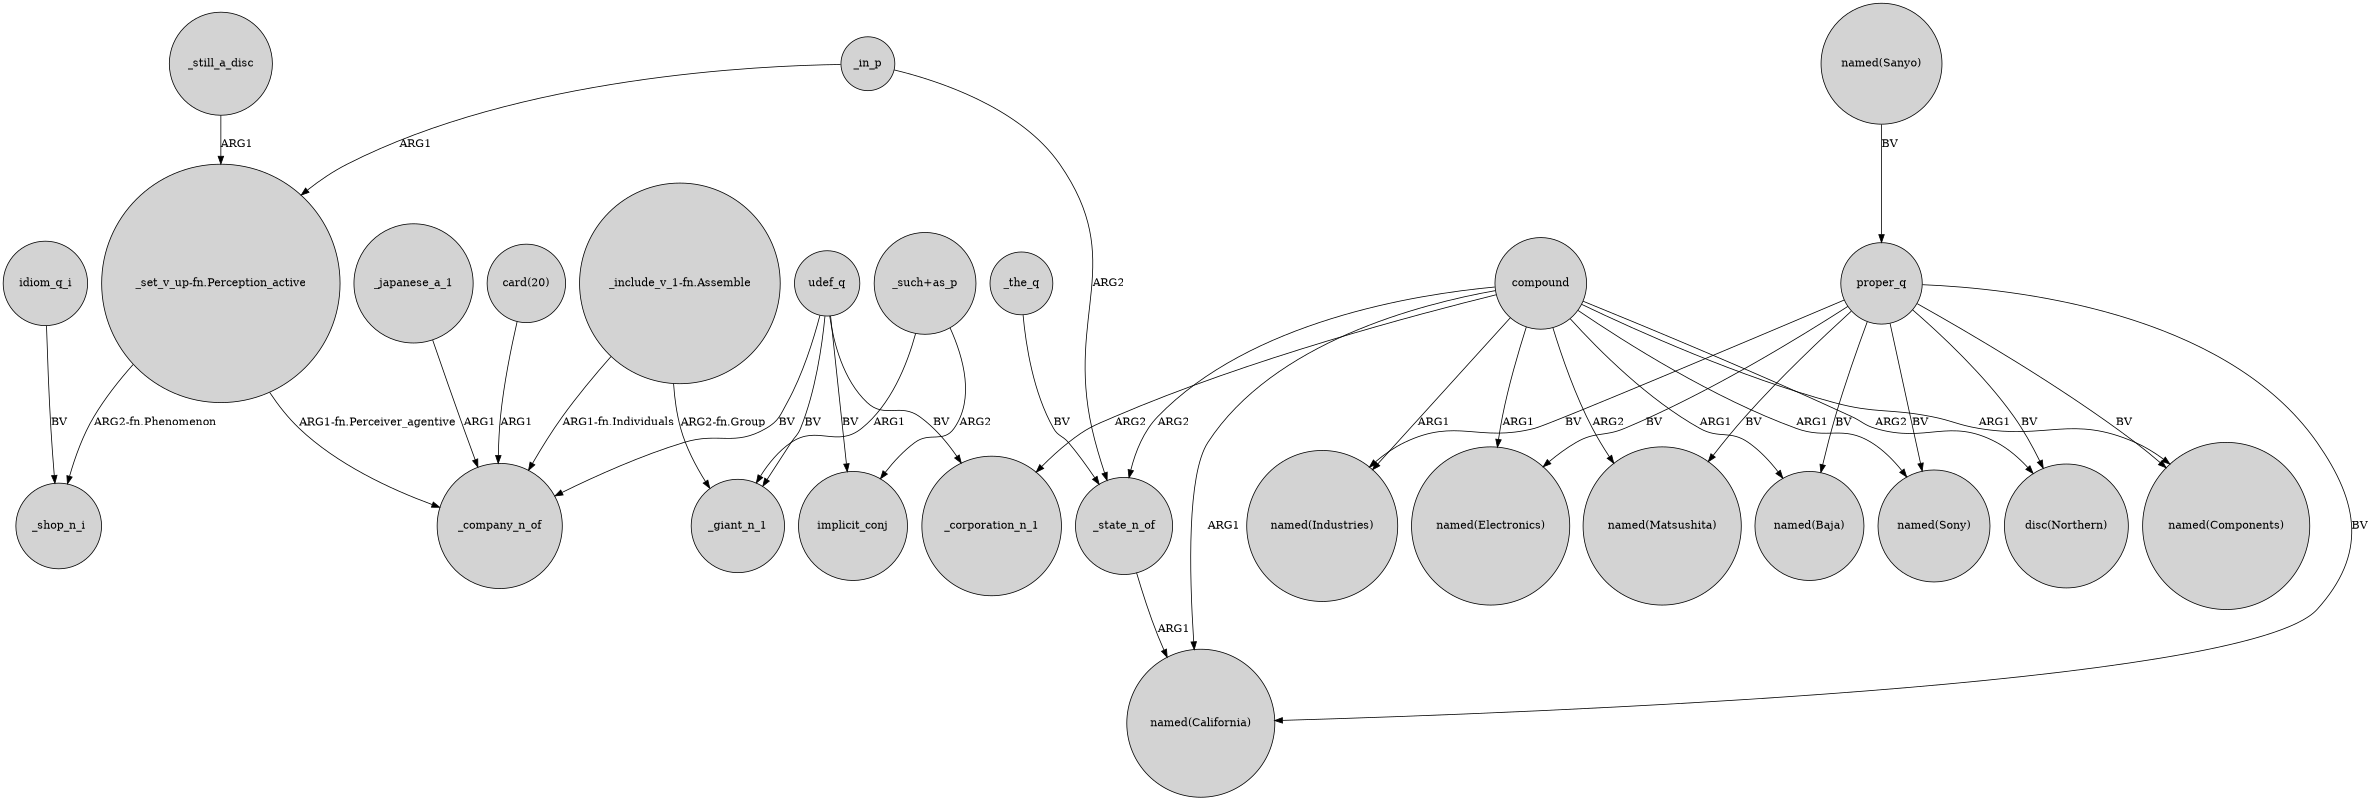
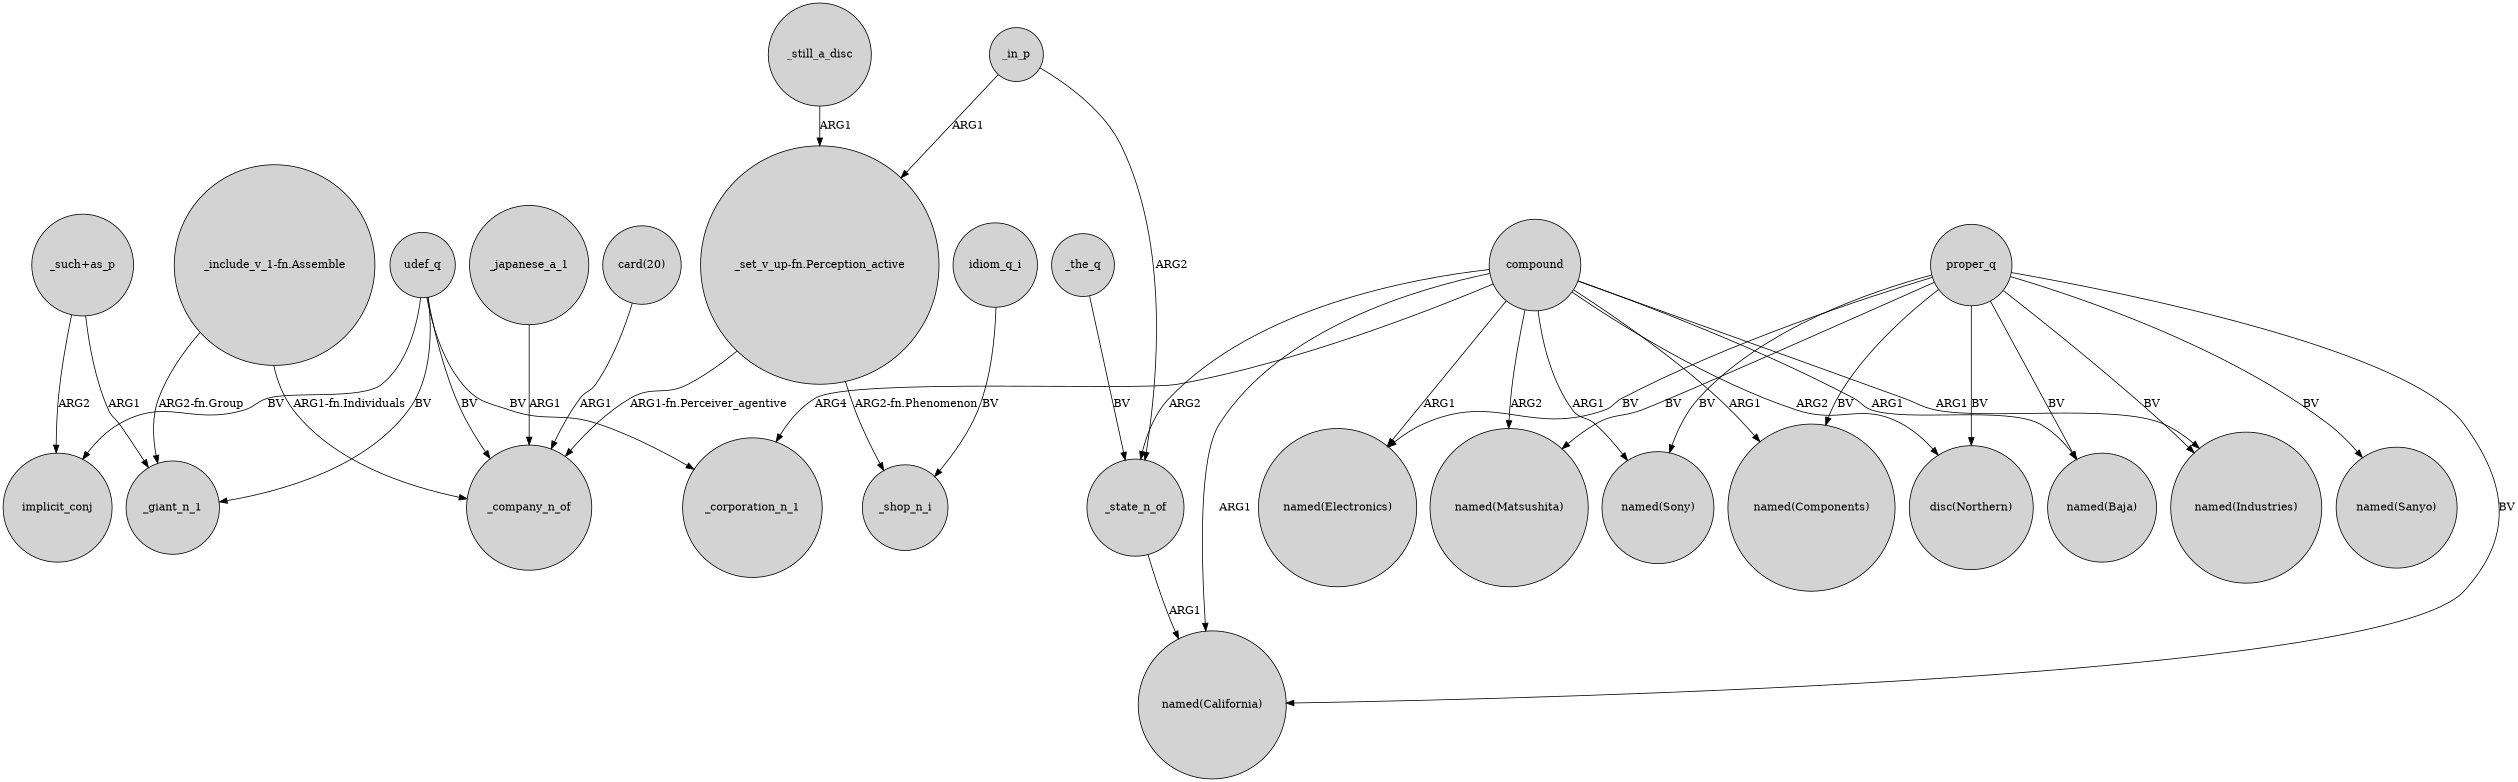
(1881, 179) -> (2194, 345)
(1131, 422) -> (831, 404)
